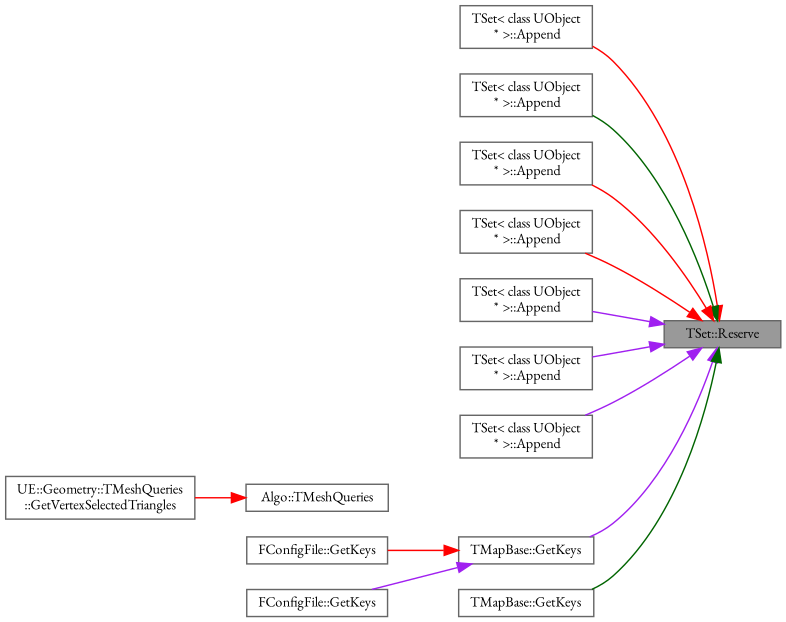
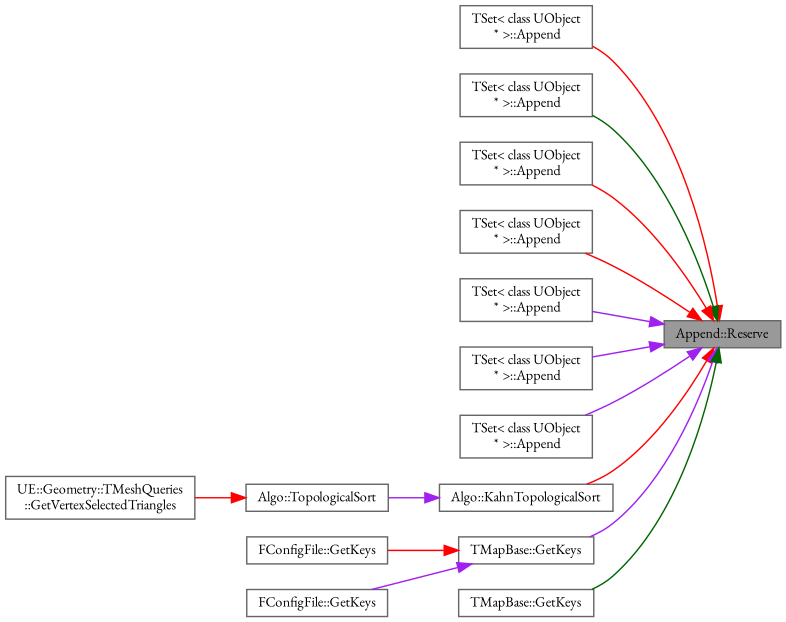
(722, 334) -> (722, 334)
(317, 498) -> (317, 498)
none -> (526, 498)
